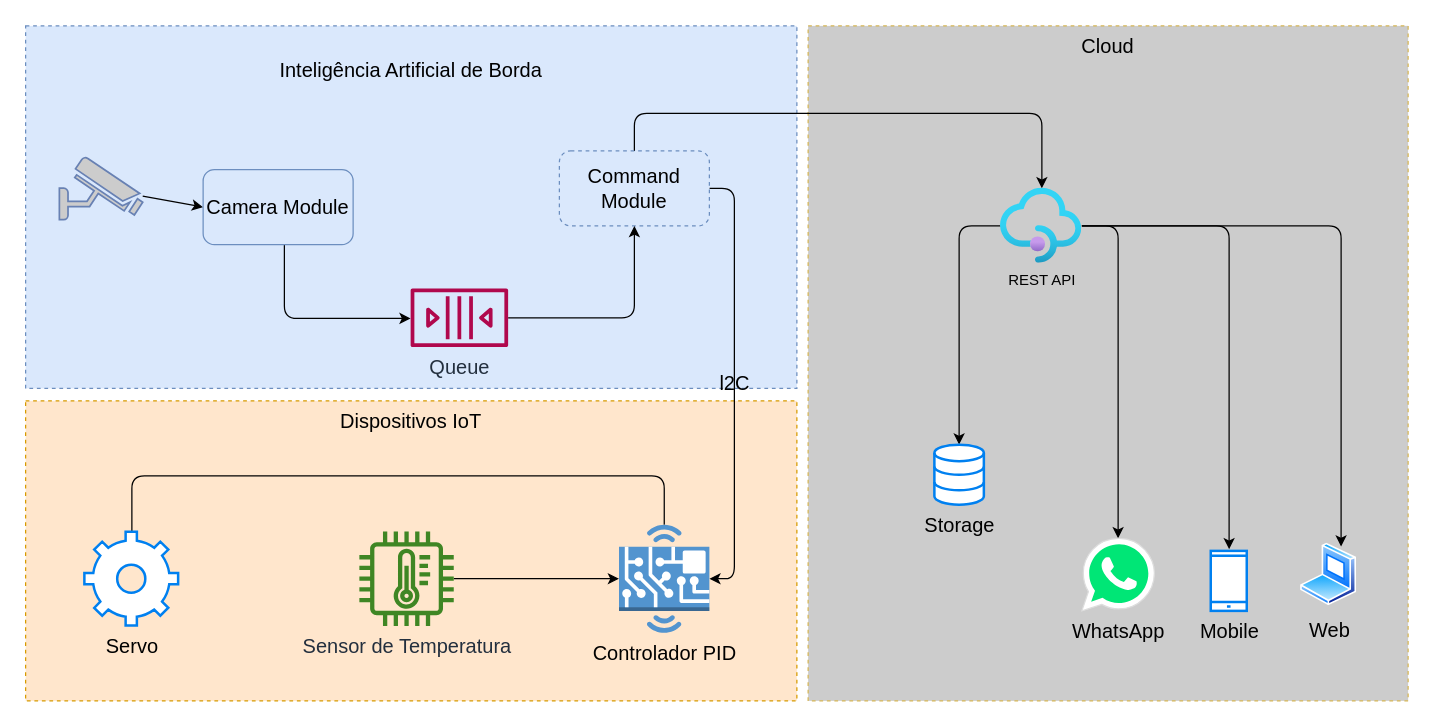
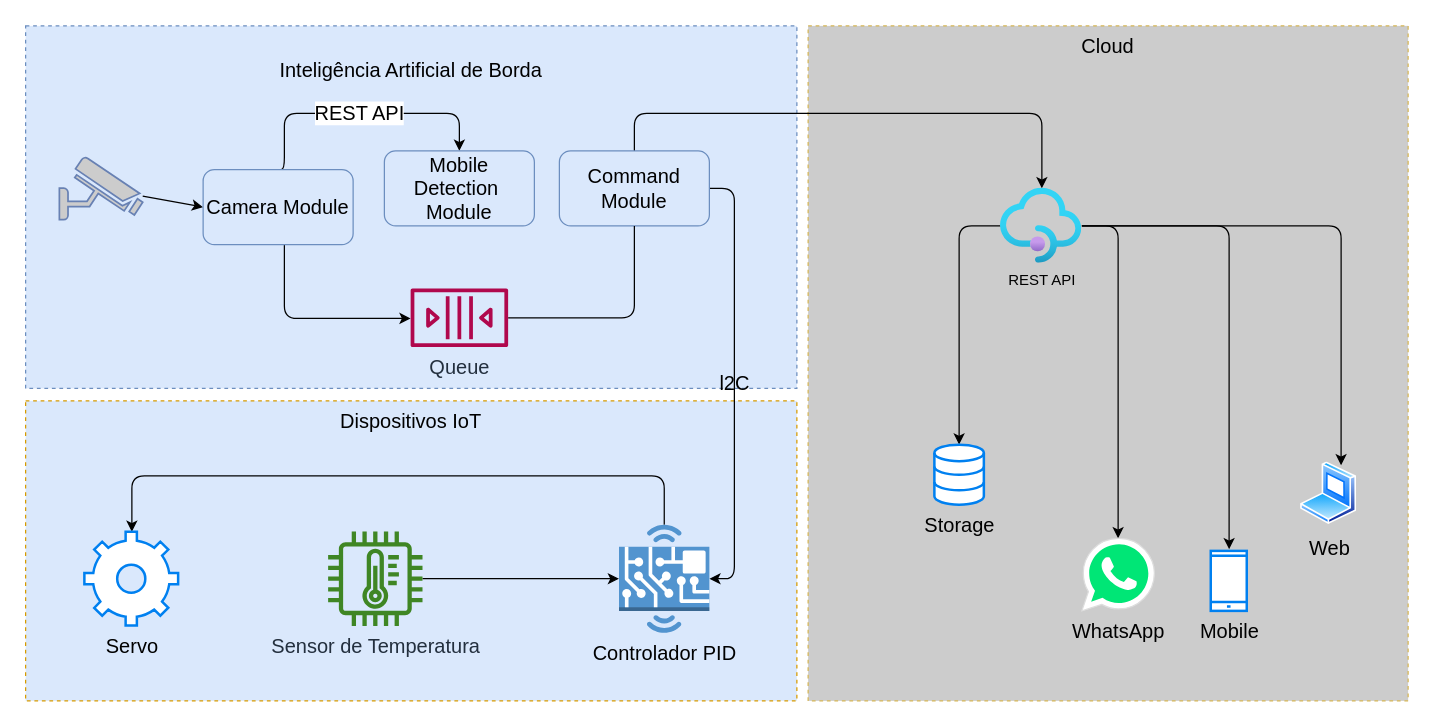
none -> (301, 113)
none -> (459, 188)
(634, 188) -> (634, 188)
(634, 236) -> (634, 232)
(411, 421) -> (411, 421)
(132, 524) -> (132, 522)
(1329, 574) -> (1329, 493)
(407, 578) -> (375, 578)
